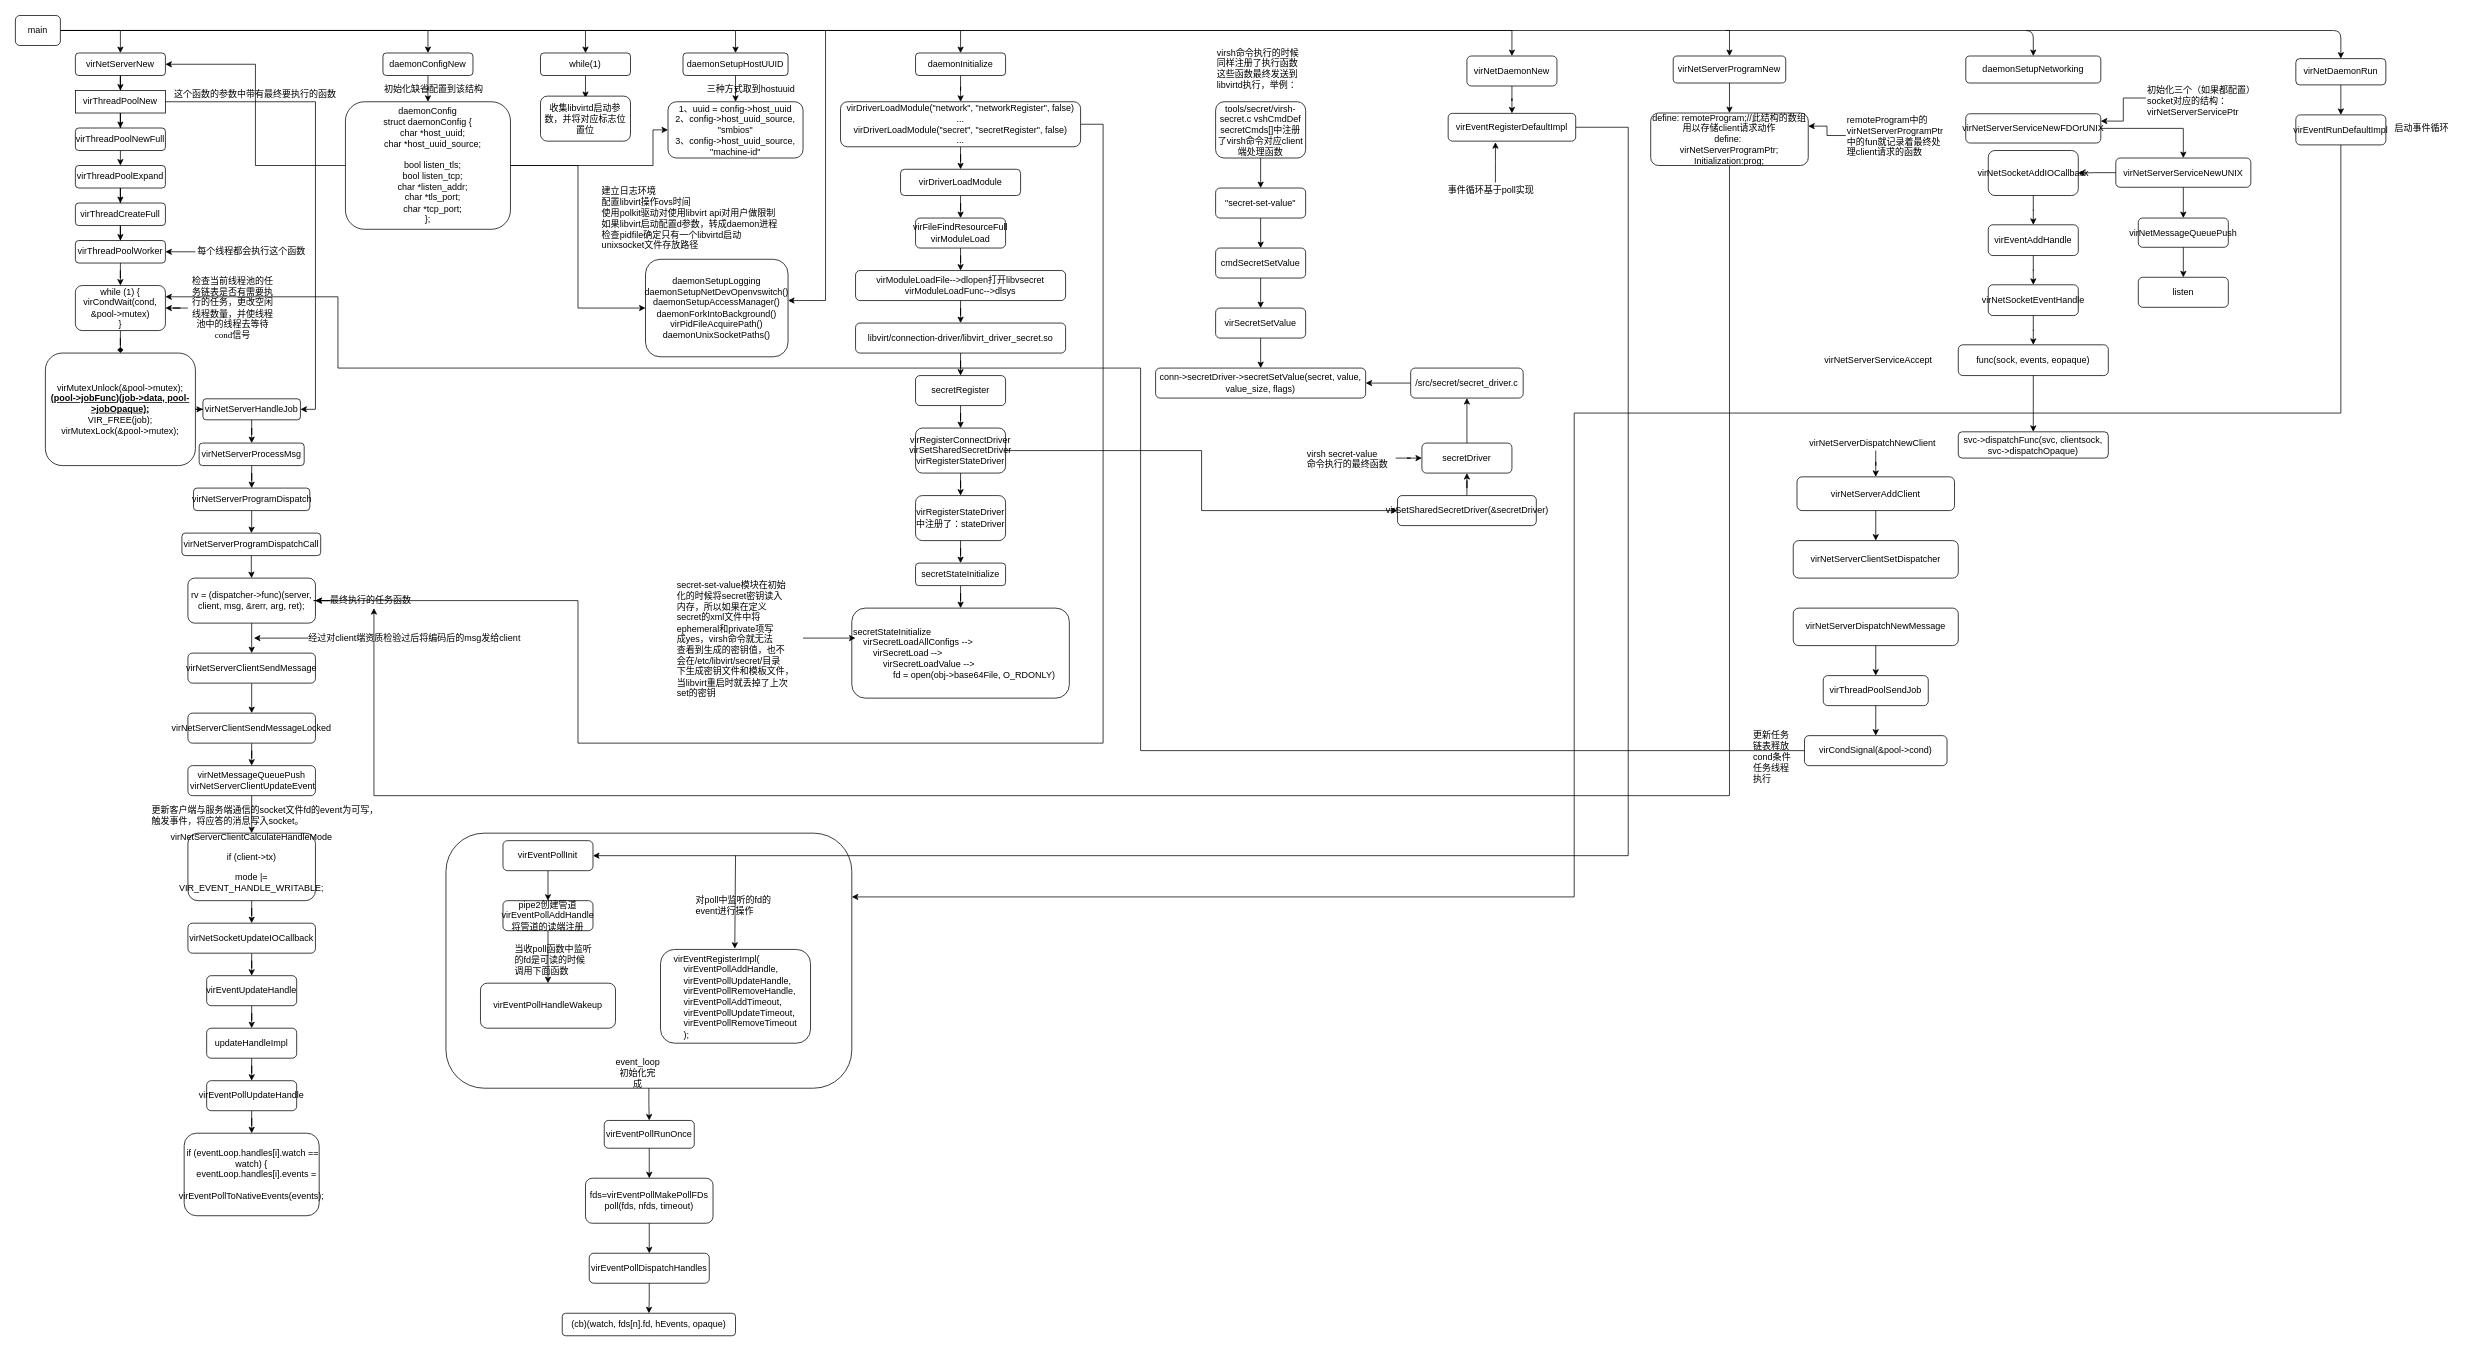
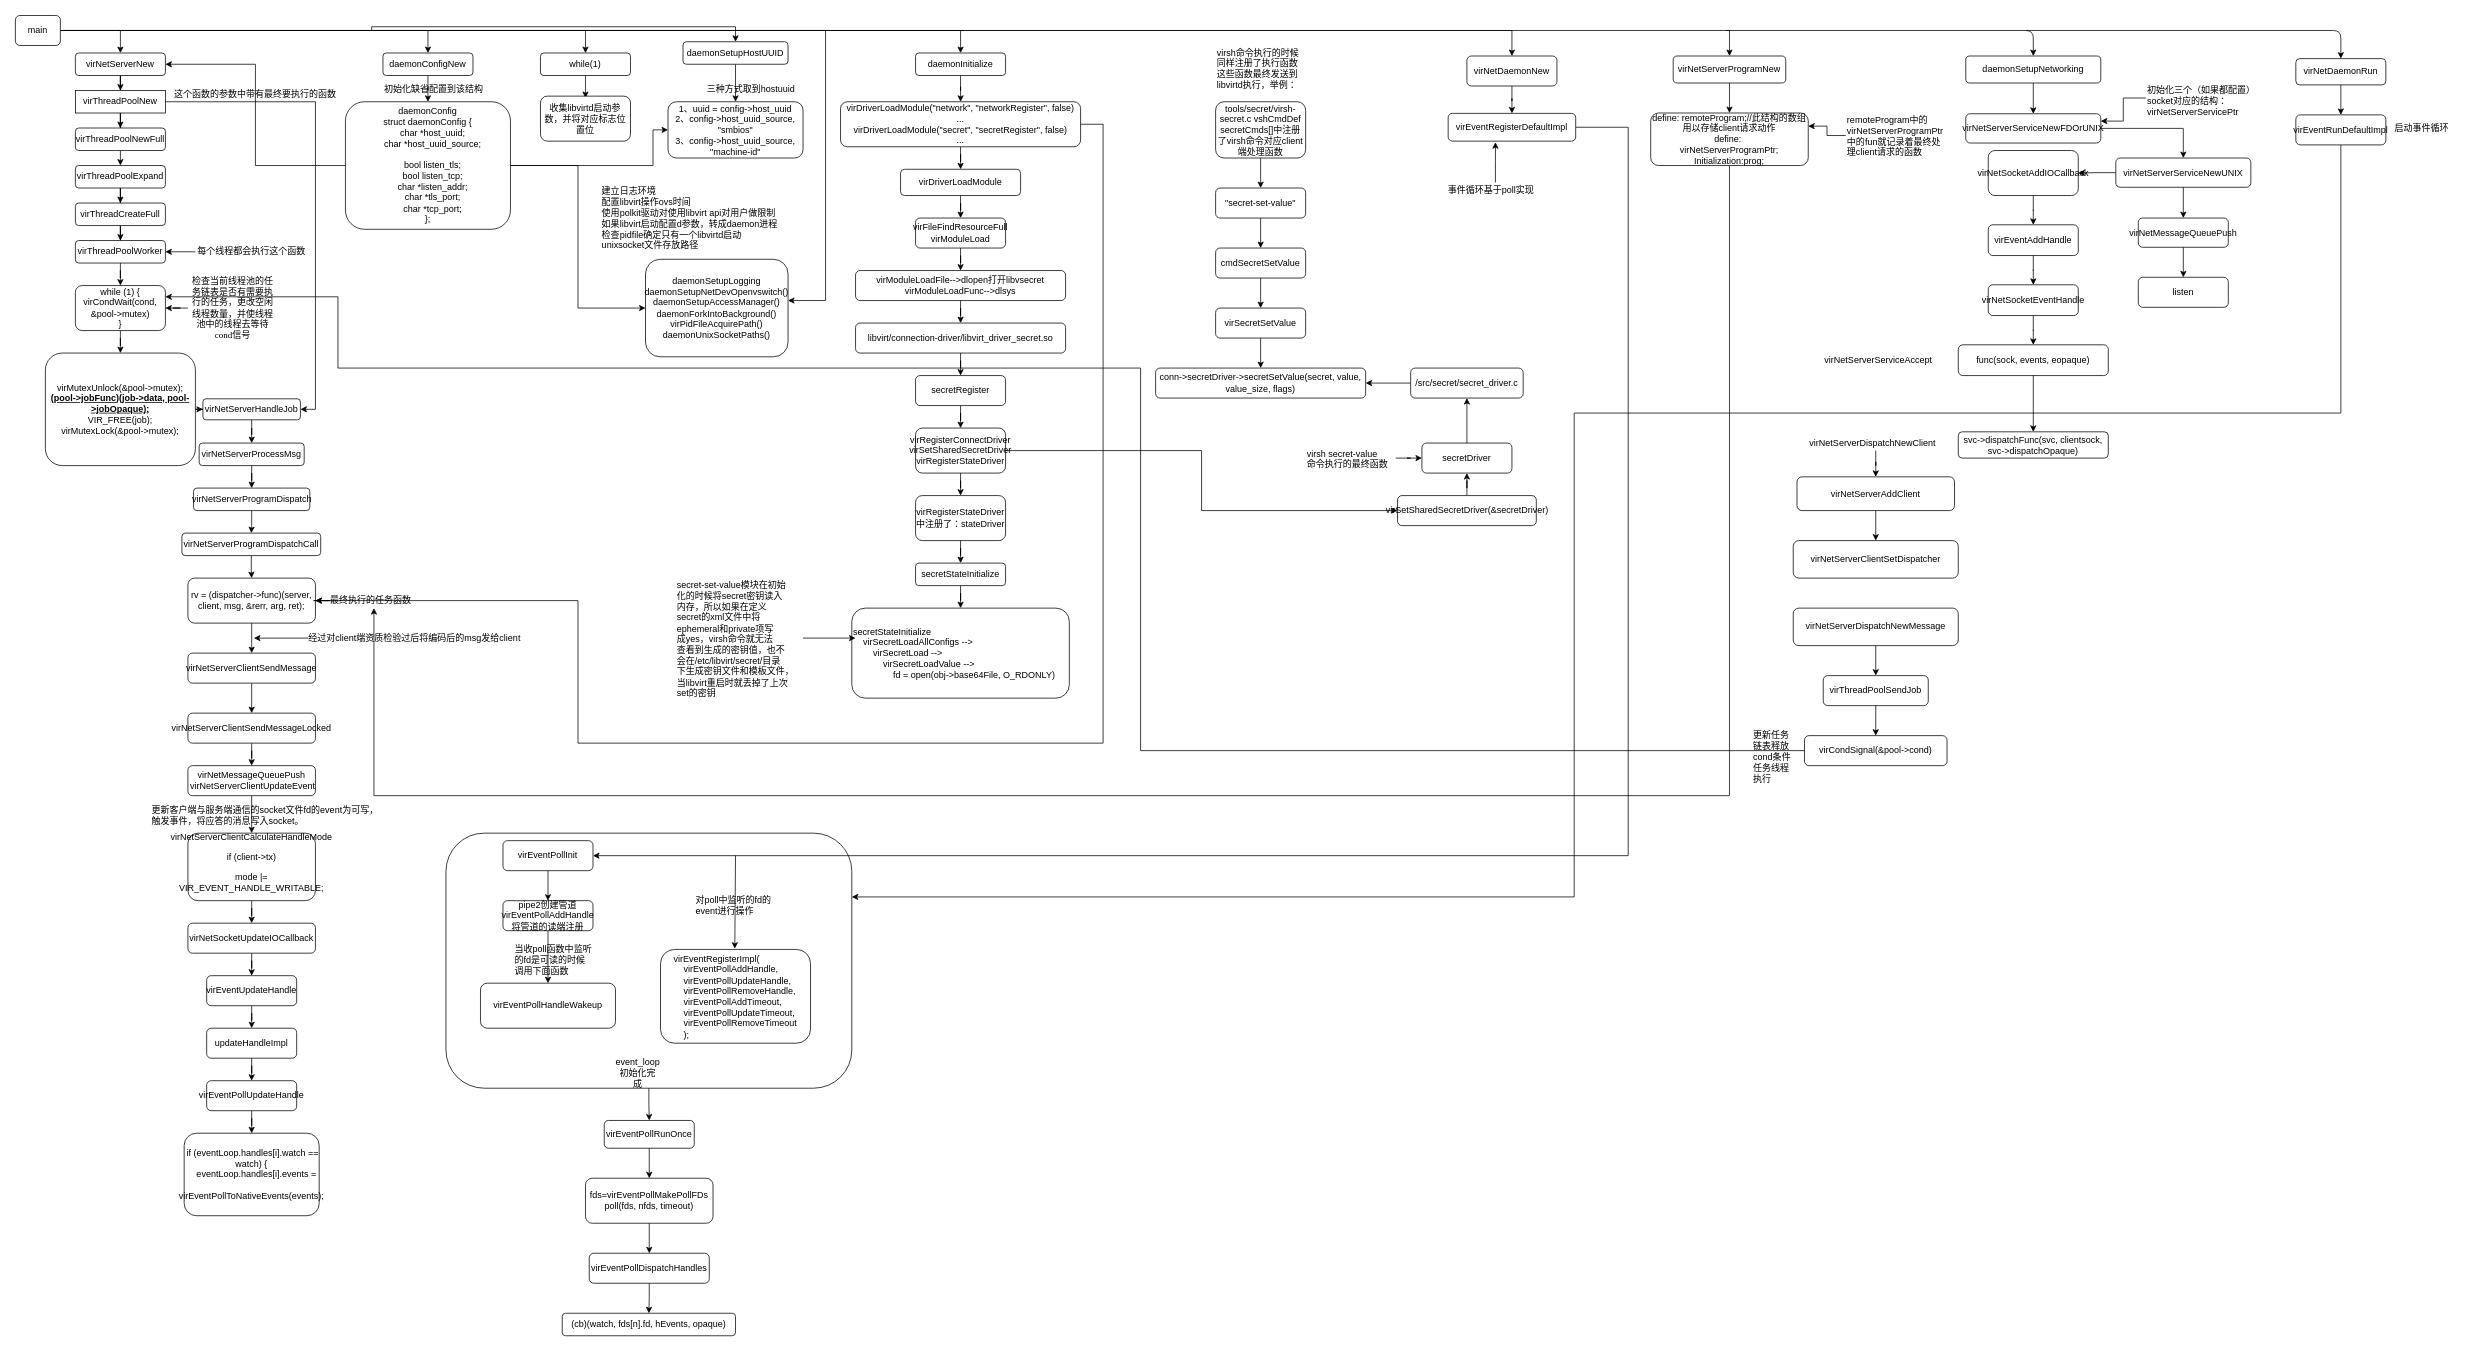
(735, 64) -> (735, 53)
none -> (2033, 95)
(120, 346) -> (120, 346)
